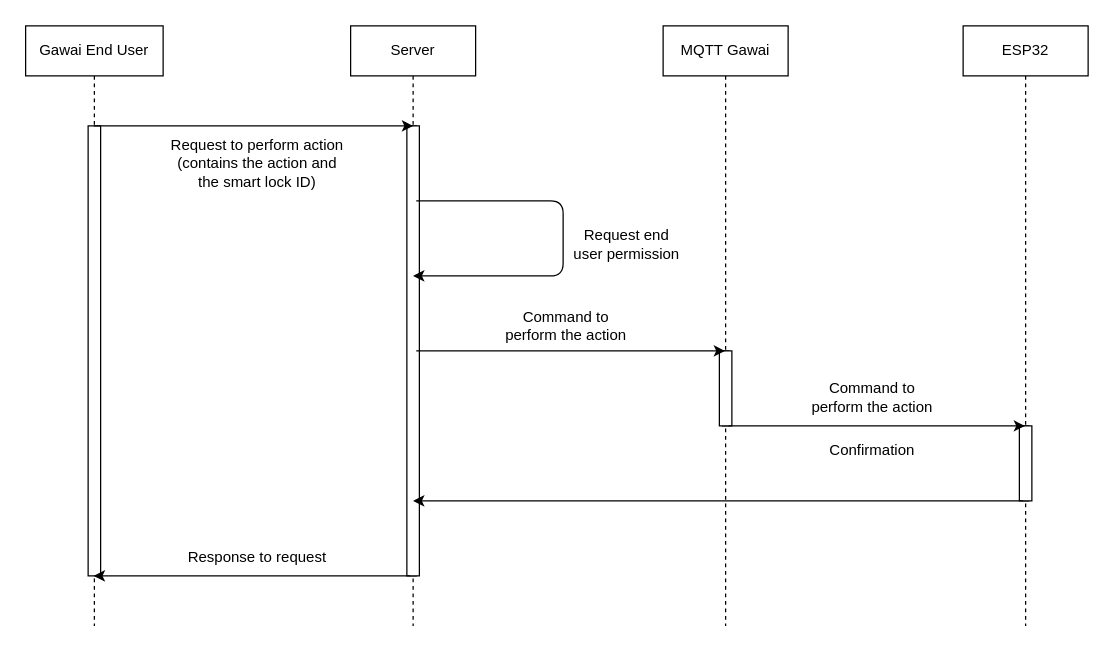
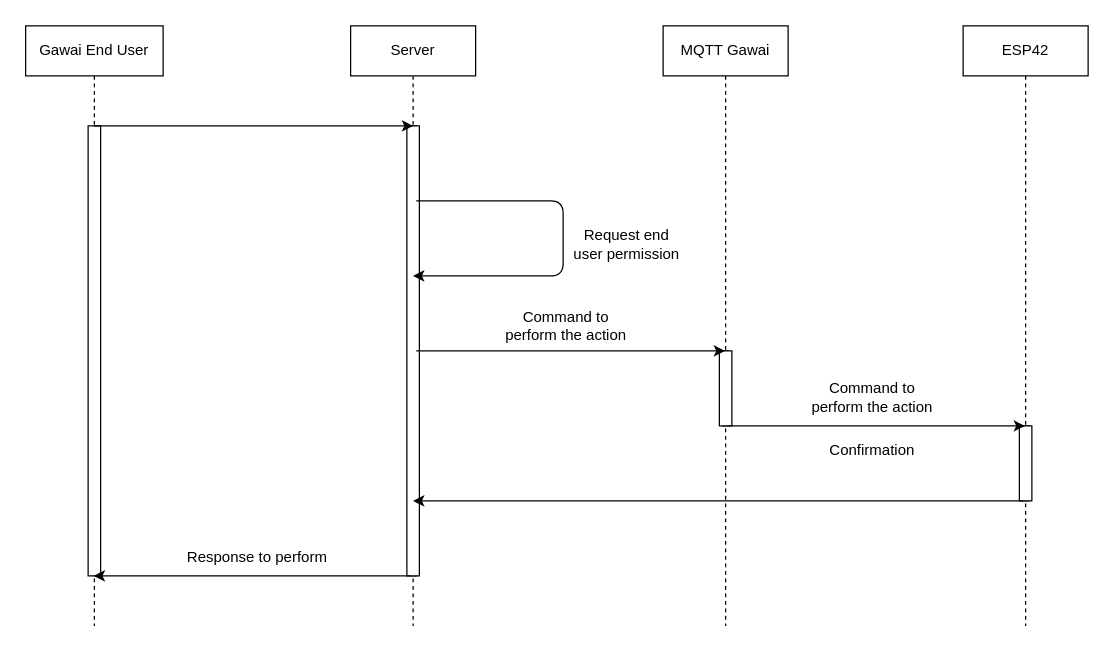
(1026, 51) -> (1026, 51)
(257, 163) -> none
(258, 557) -> (258, 557)
